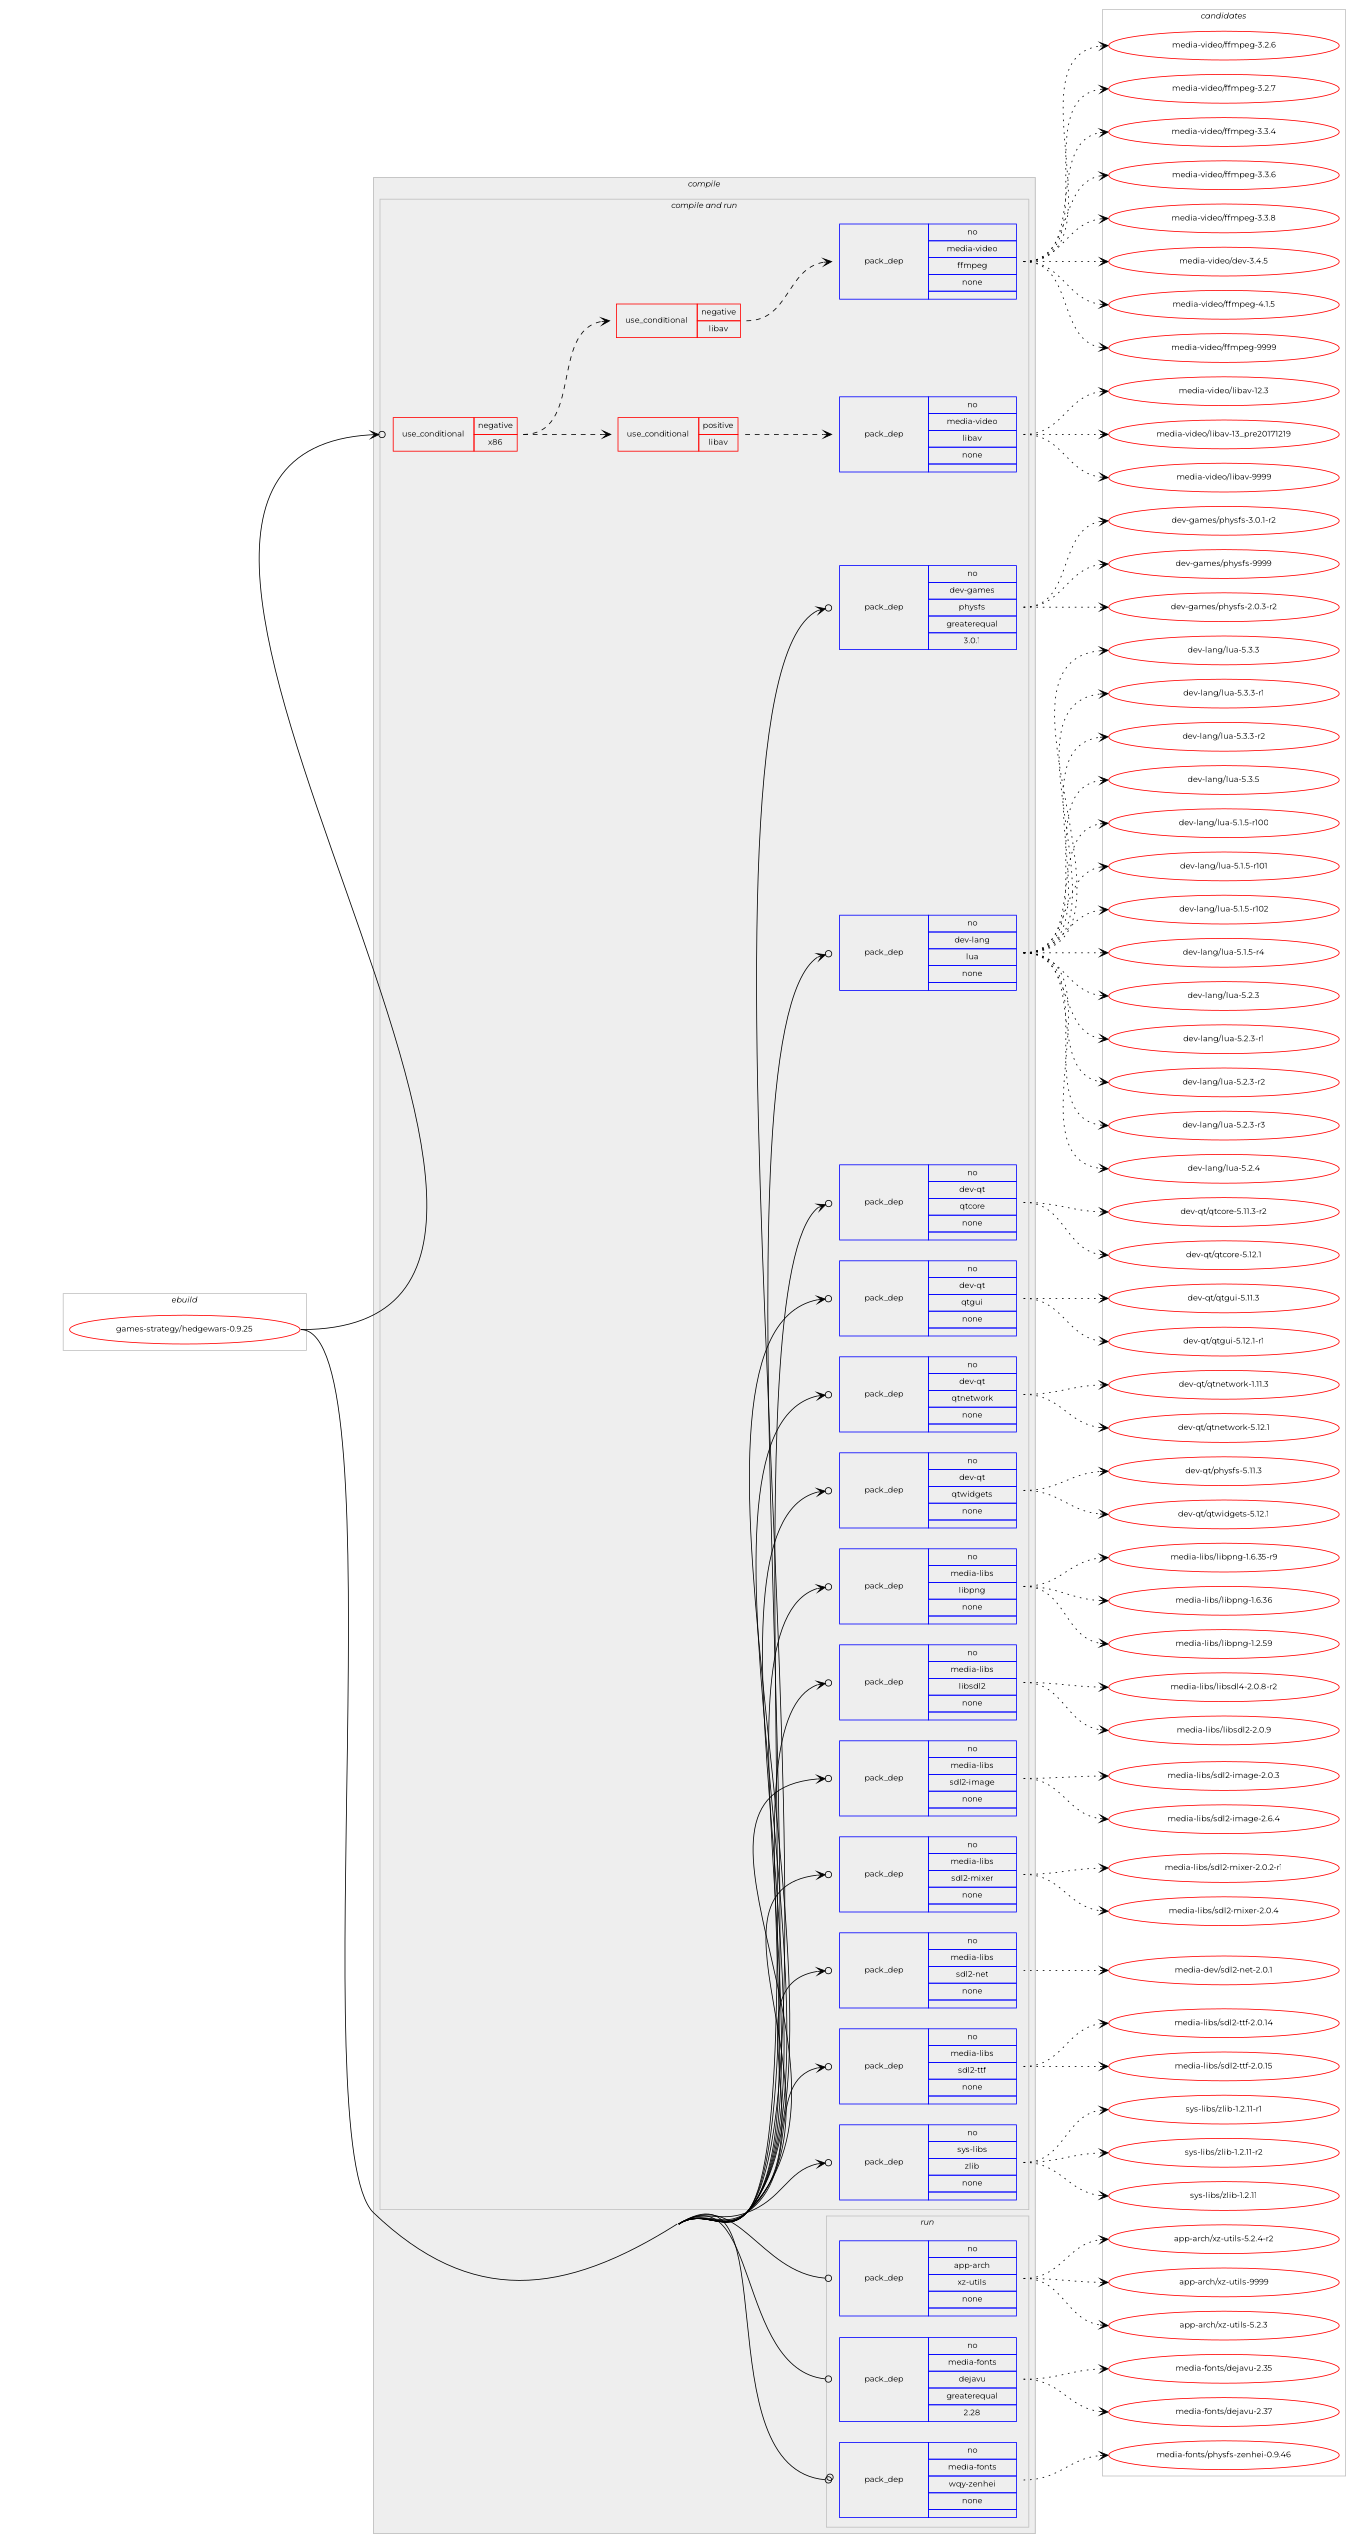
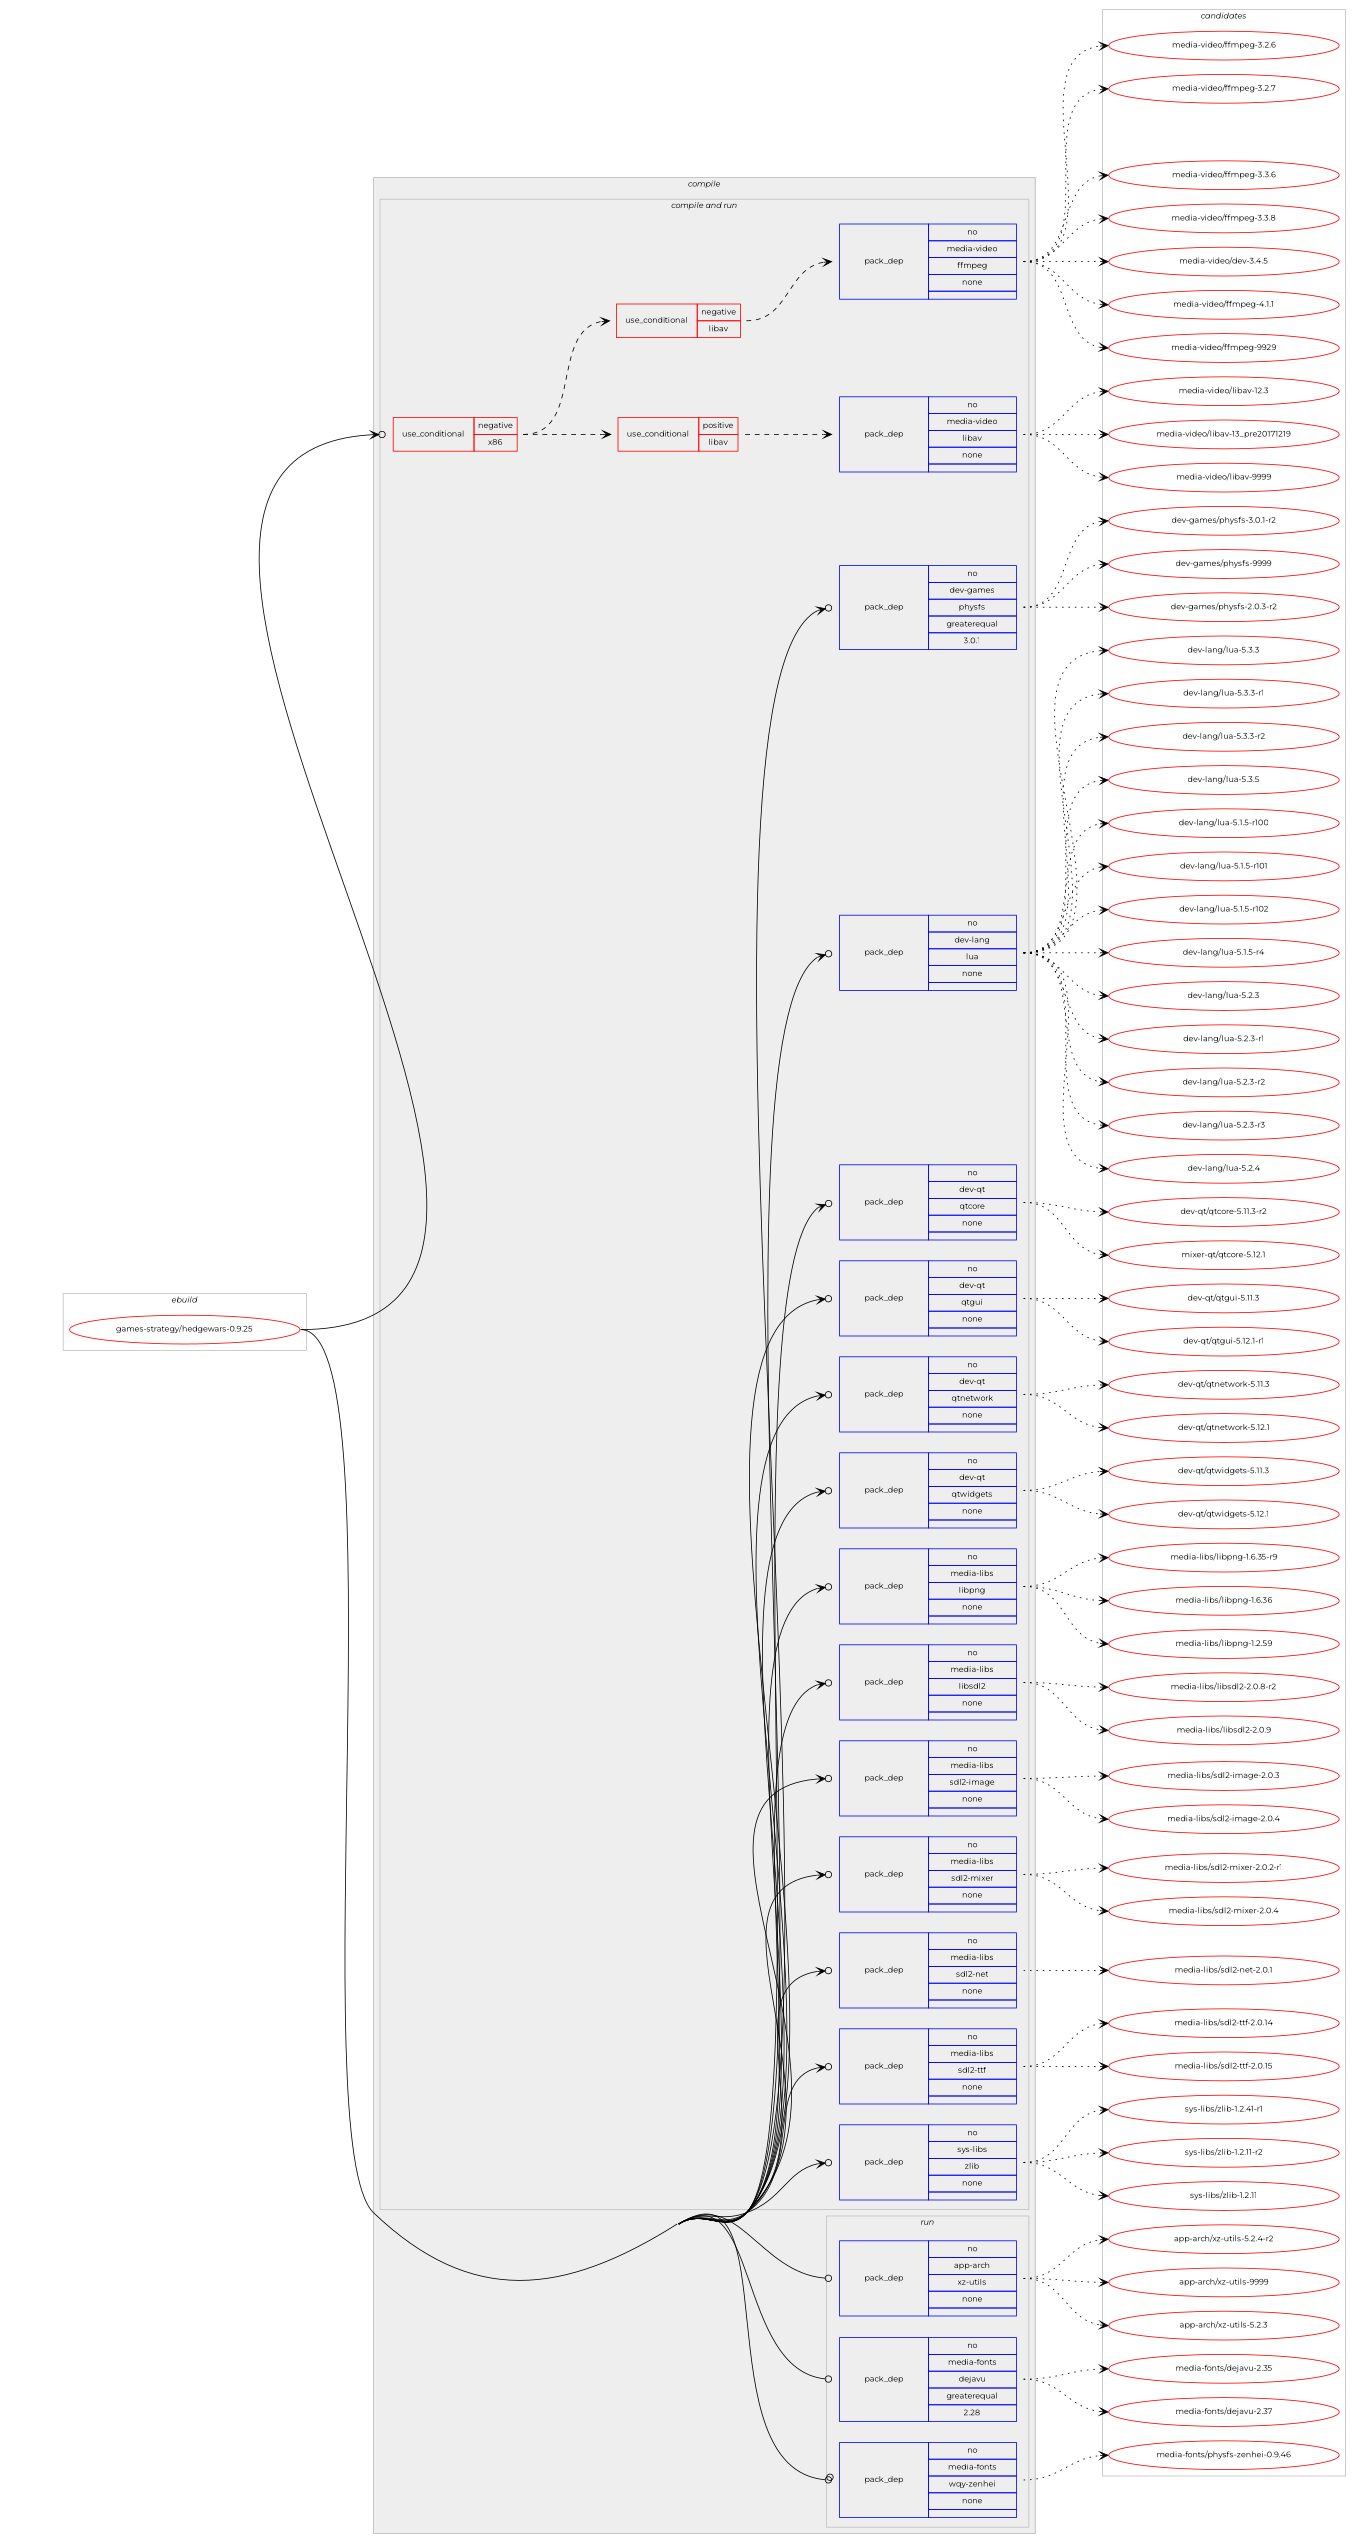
(1224, 132) -> none
(1224, 305) -> (1224, 305)
(1224, 348) -> (1224, 348)
(1224, 1255) -> (1224, 1255)
(1224, 1385) -> (1224, 1385)
(1224, 1471) -> (1224, 1471)
(1224, 1687) -> (1224, 1687)
(1224, 1819) -> (1224, 1819)
(1224, 1970) -> (1224, 1970)
(1224, 2110) -> (1224, 2110)
